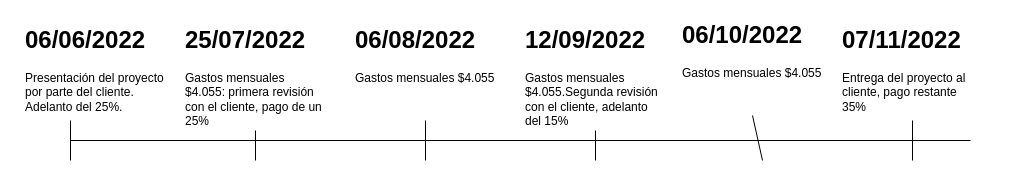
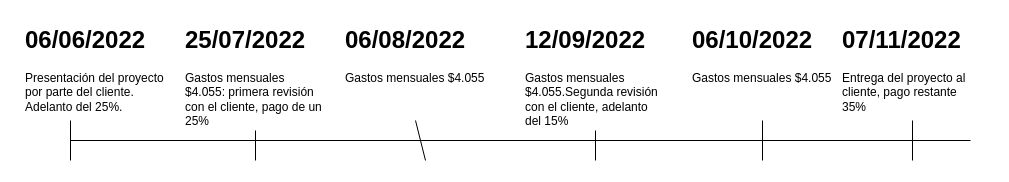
(753, 66) -> (763, 71)
(426, 71) -> (416, 71)
